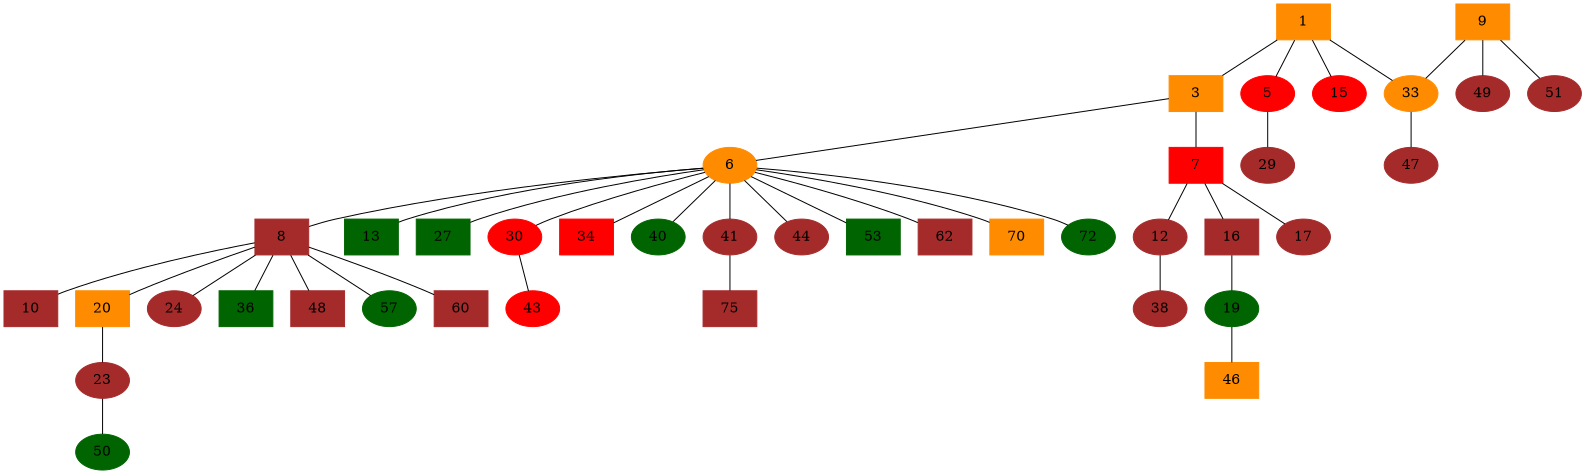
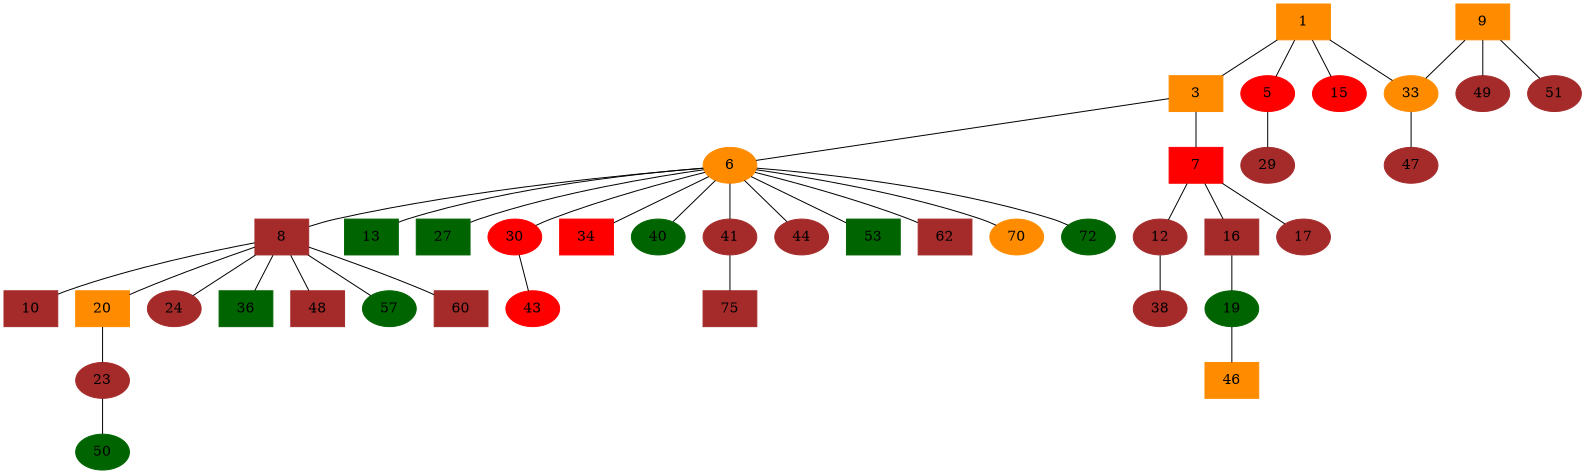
(1017, 237) -> (1017, 237)
